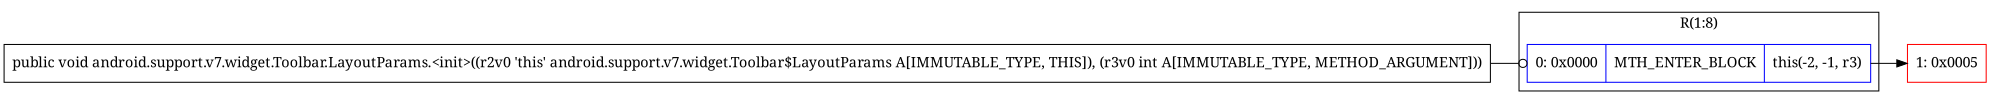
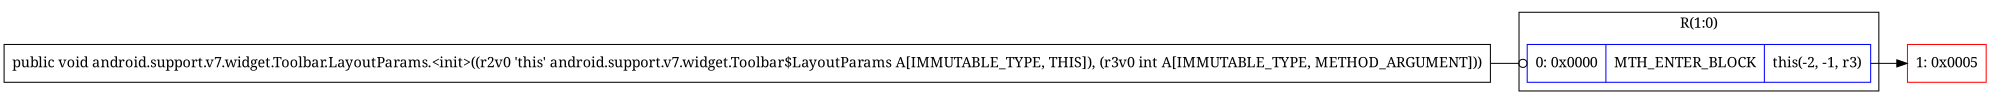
(1699, 24) -> (1699, 24)
